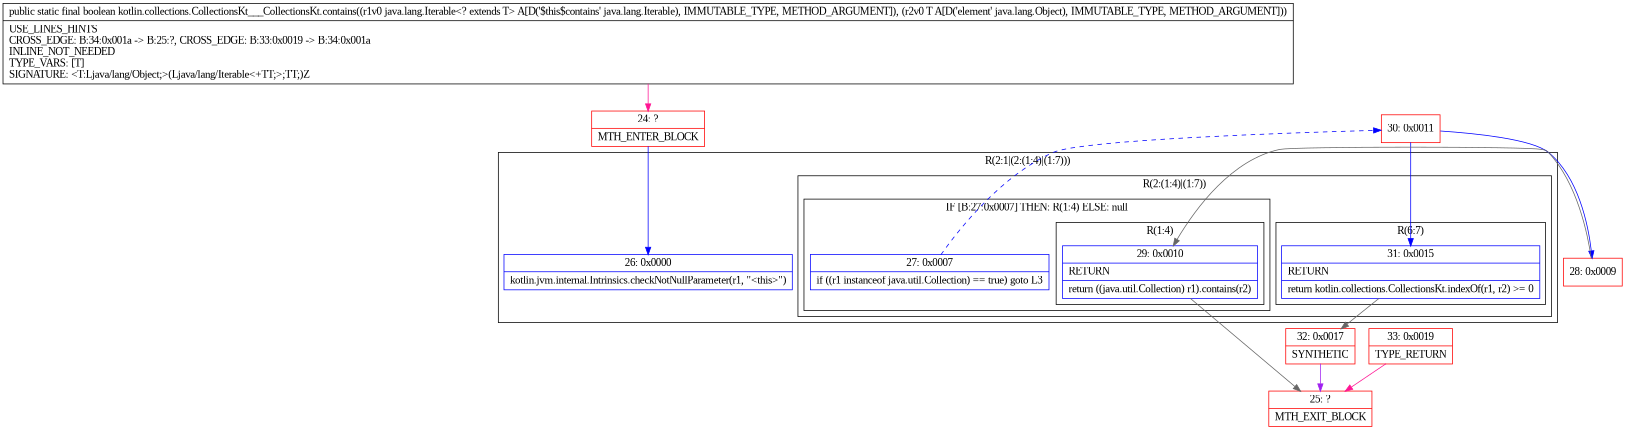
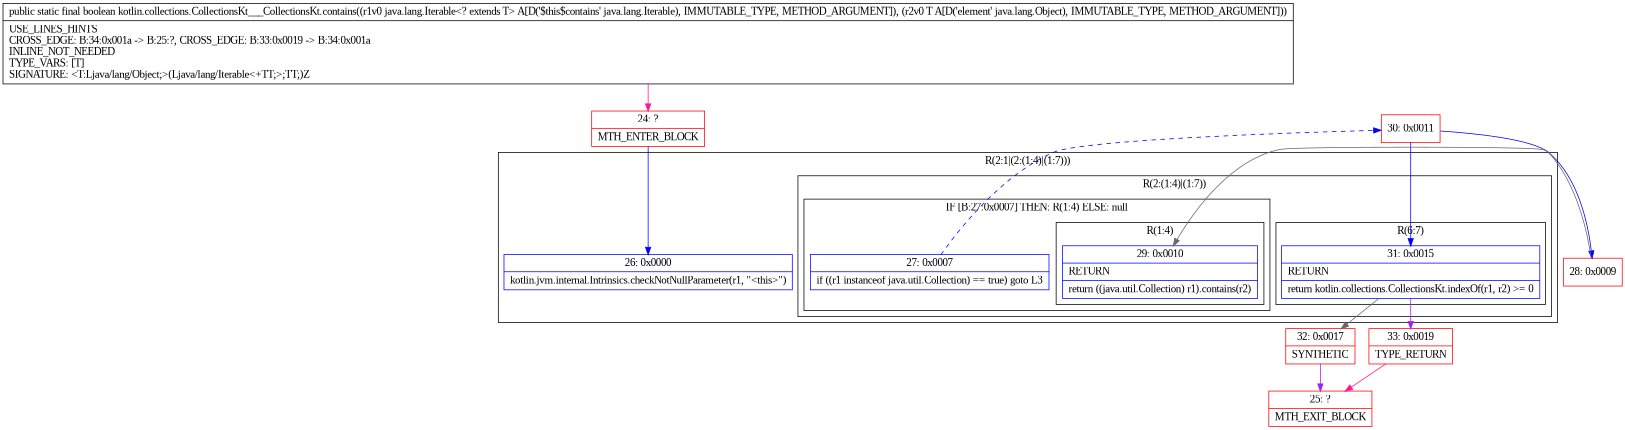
none -> (1411, 310)
(1243, 342) -> none
